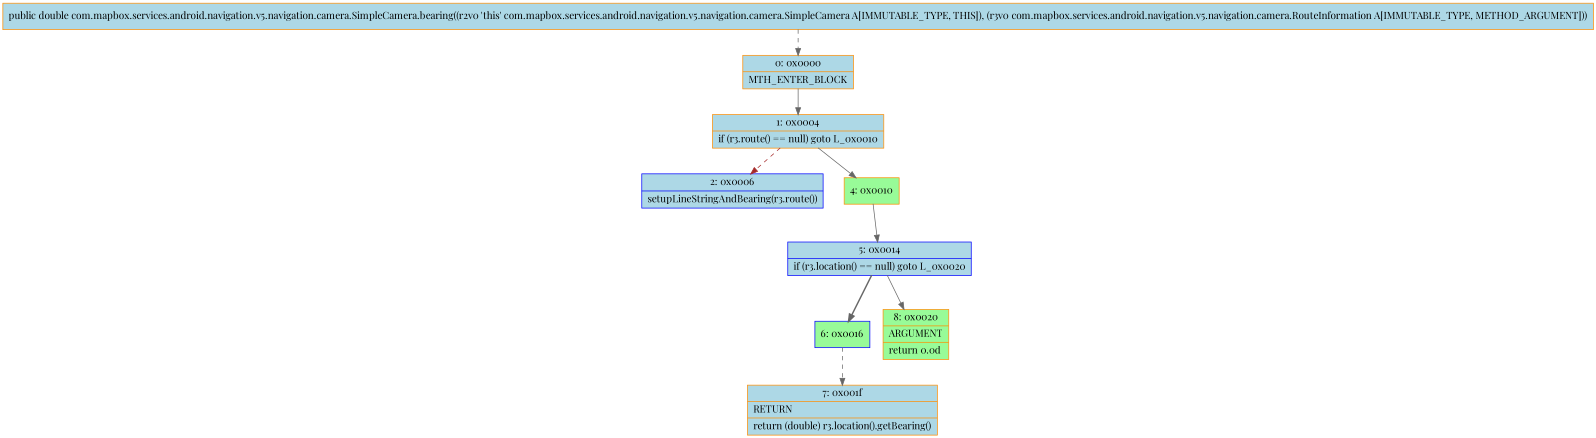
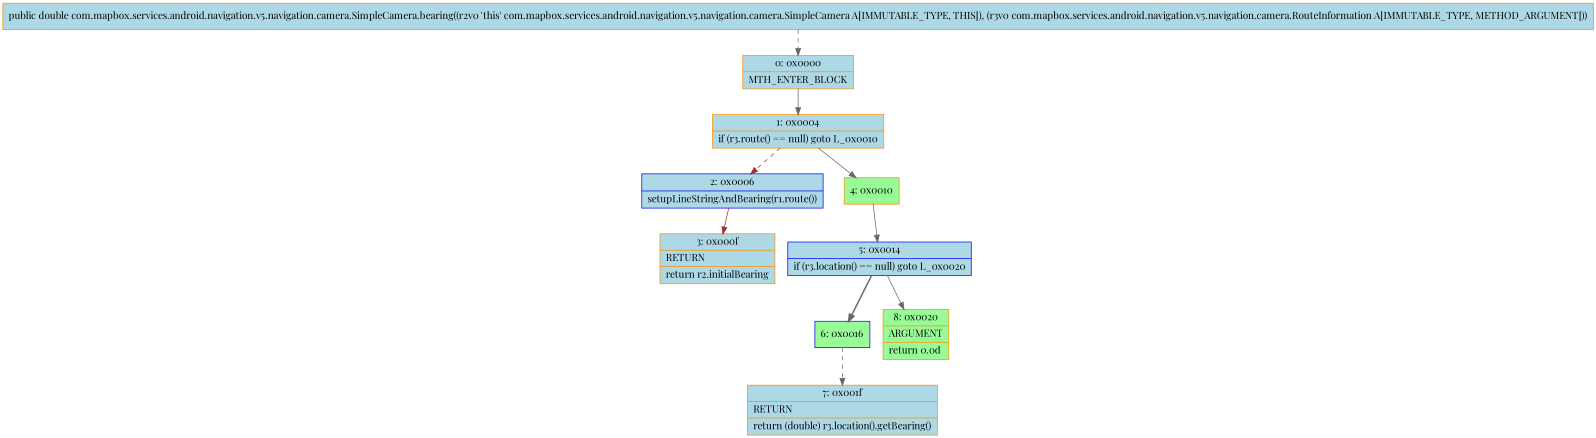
(732, 199) -> (732, 199)
none -> (717, 259)
